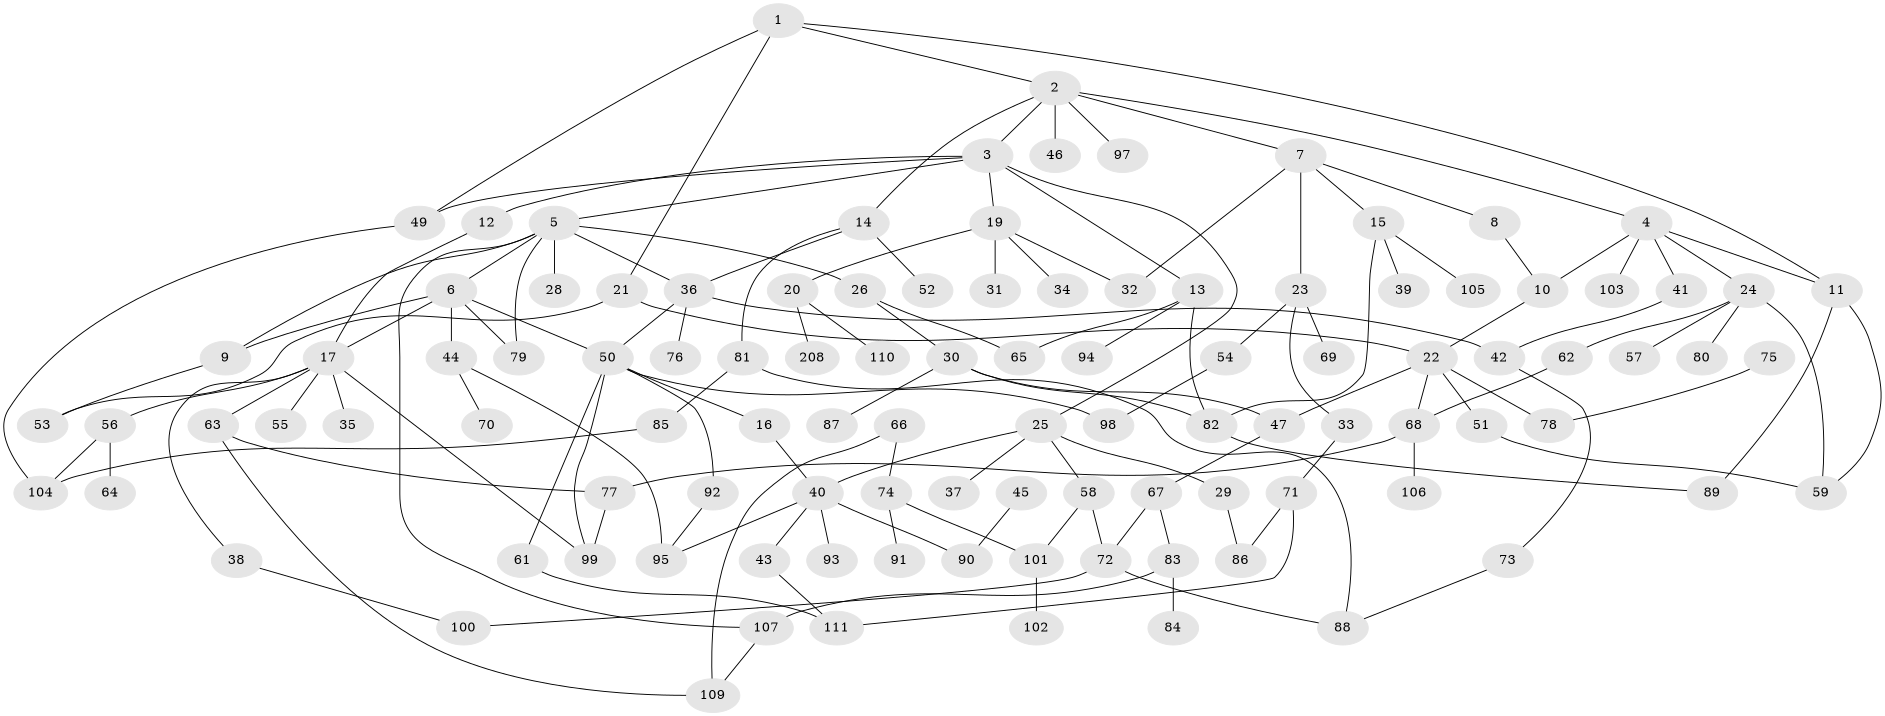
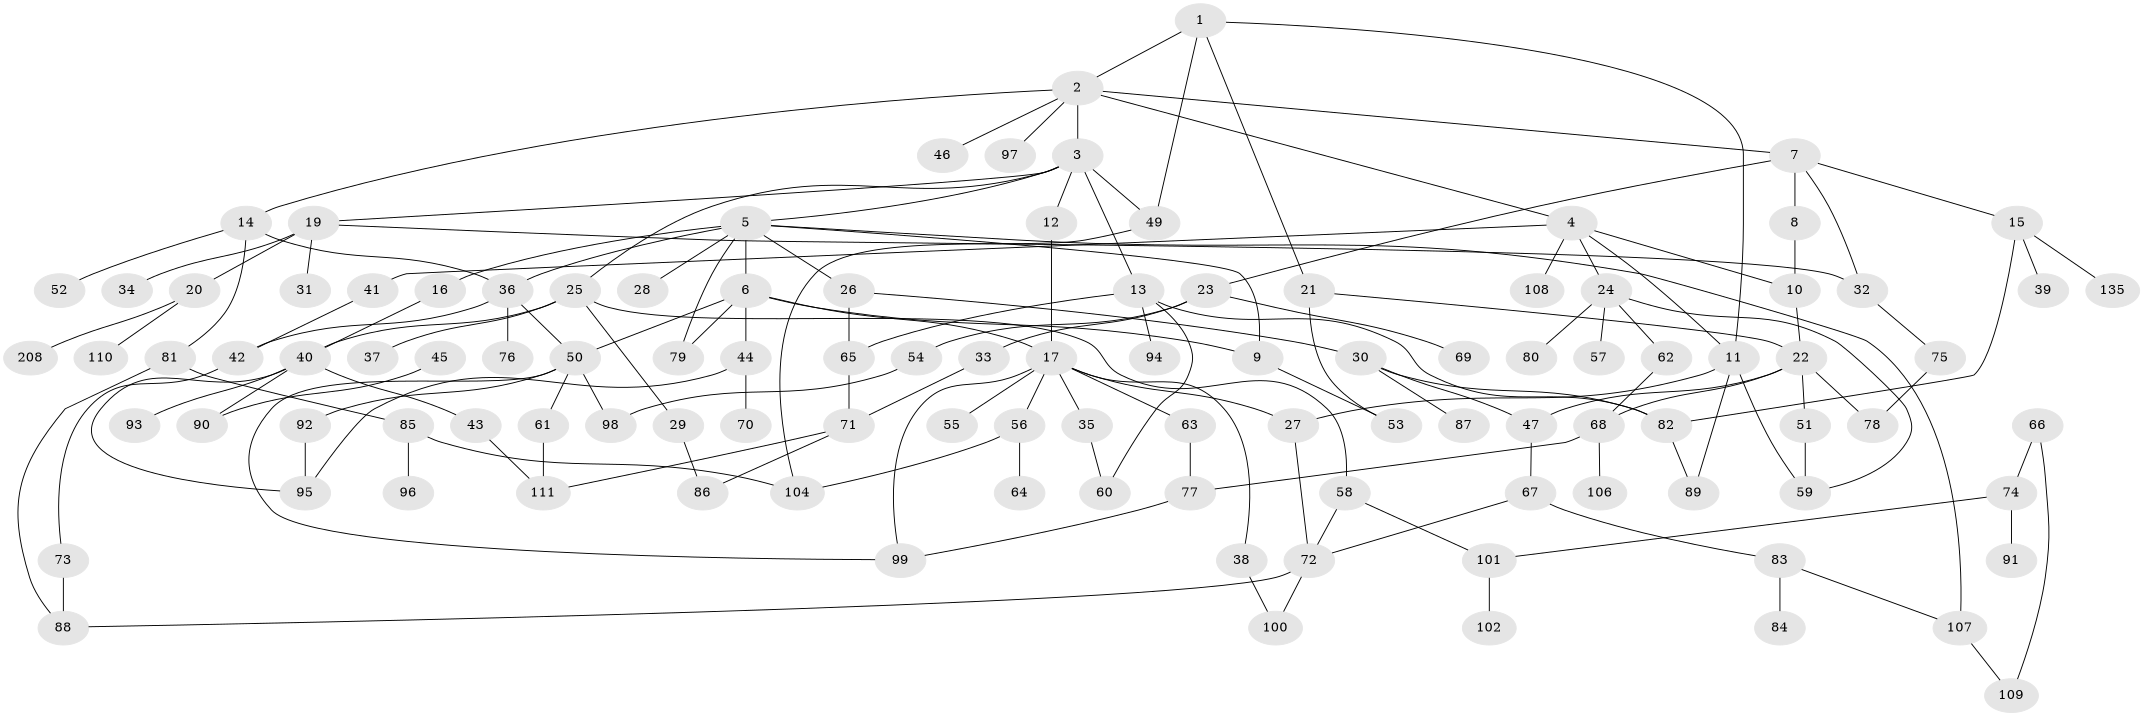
(1473, 291) -> (2113, 291)
(1612, 291) -> (1537, 291)
none -> (1901, 325)
none -> (849, 392)
(685, 393) -> (589, 246)
none -> (1293, 426)
none -> (408, 493)
none -> (1105, 493)
(417, 638) -> none
